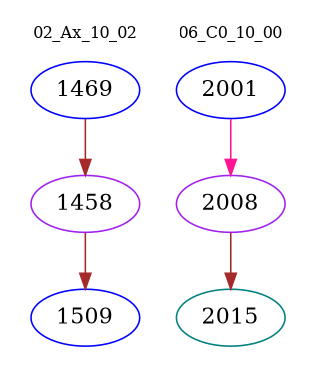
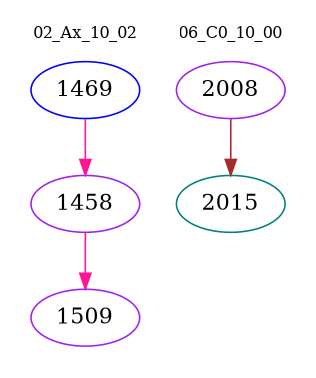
(231, 90) -> none
(85, 139) -> (85, 139)
(85, 253) -> (85, 253)
(85, 318) -> (85, 318)
